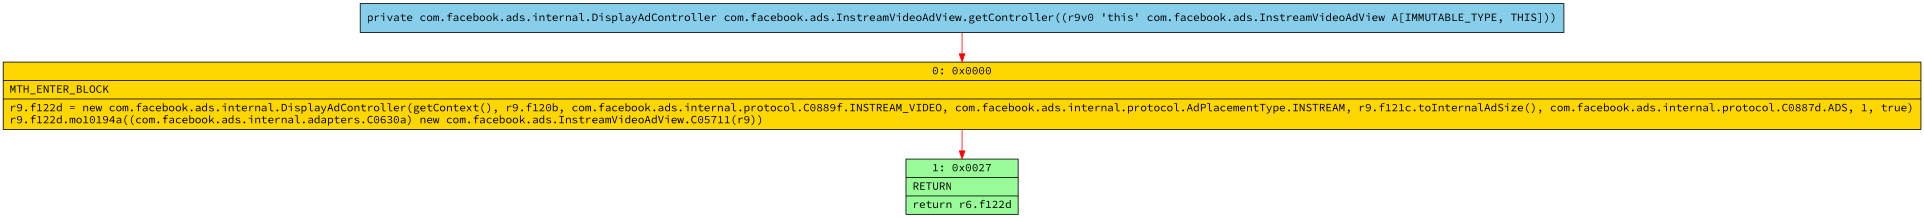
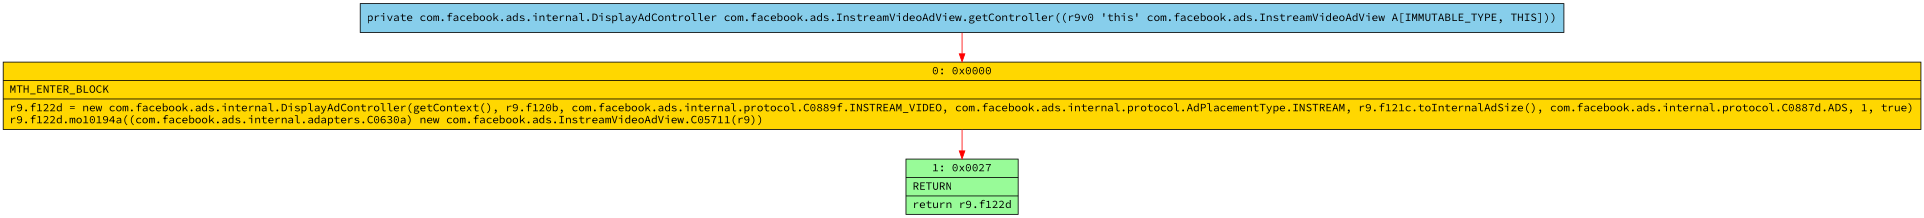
(962, 205) -> (962, 205)
